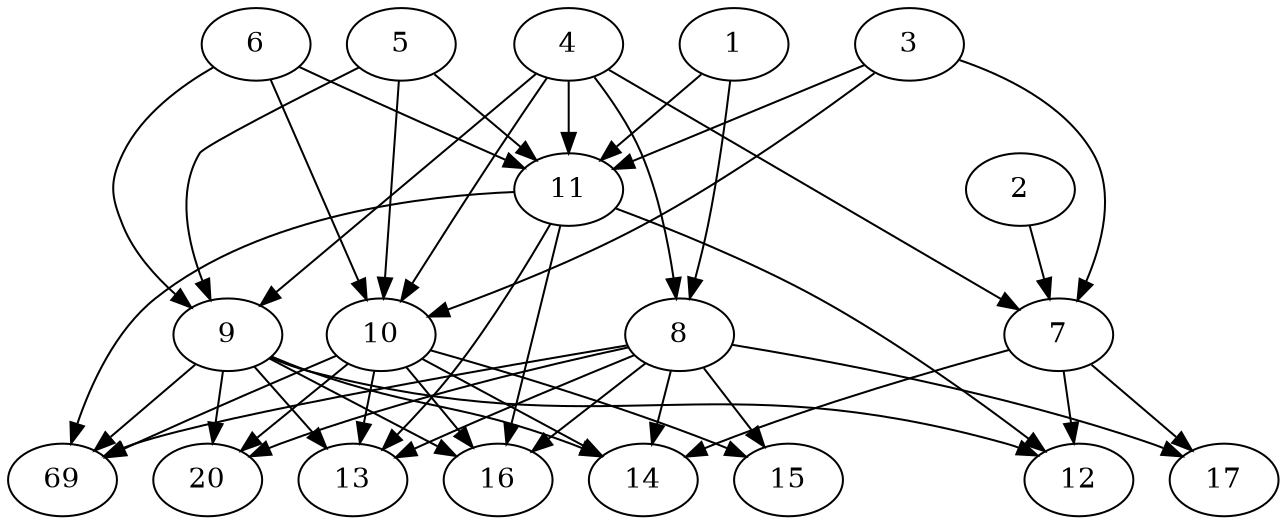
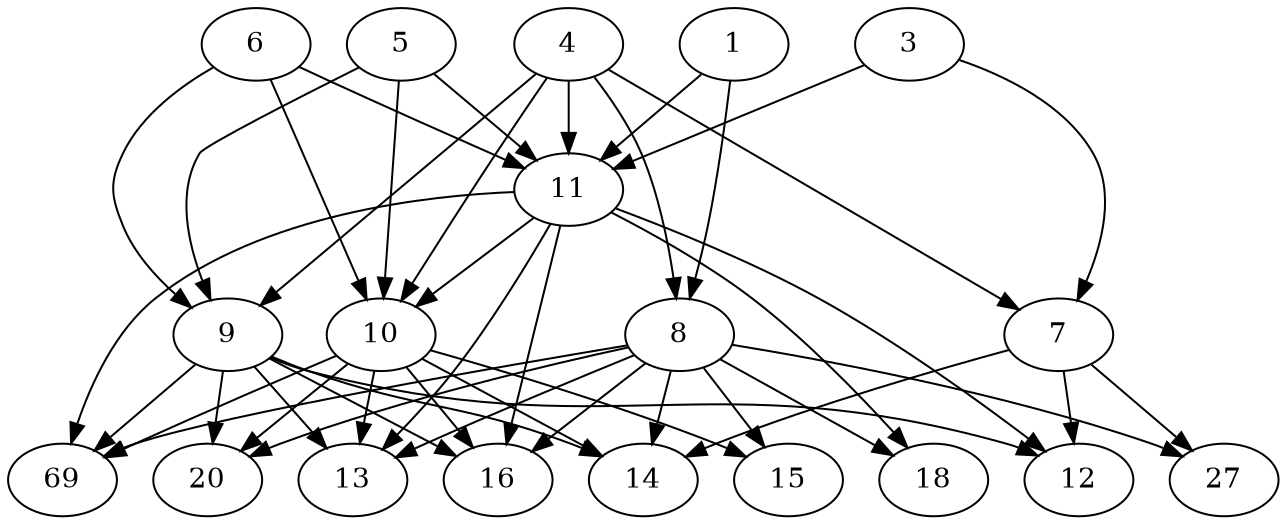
(1020, 190) -> none
(682, 203) -> (483, 256)
none -> (934, 480)
(1224, 480) -> (1224, 480)
